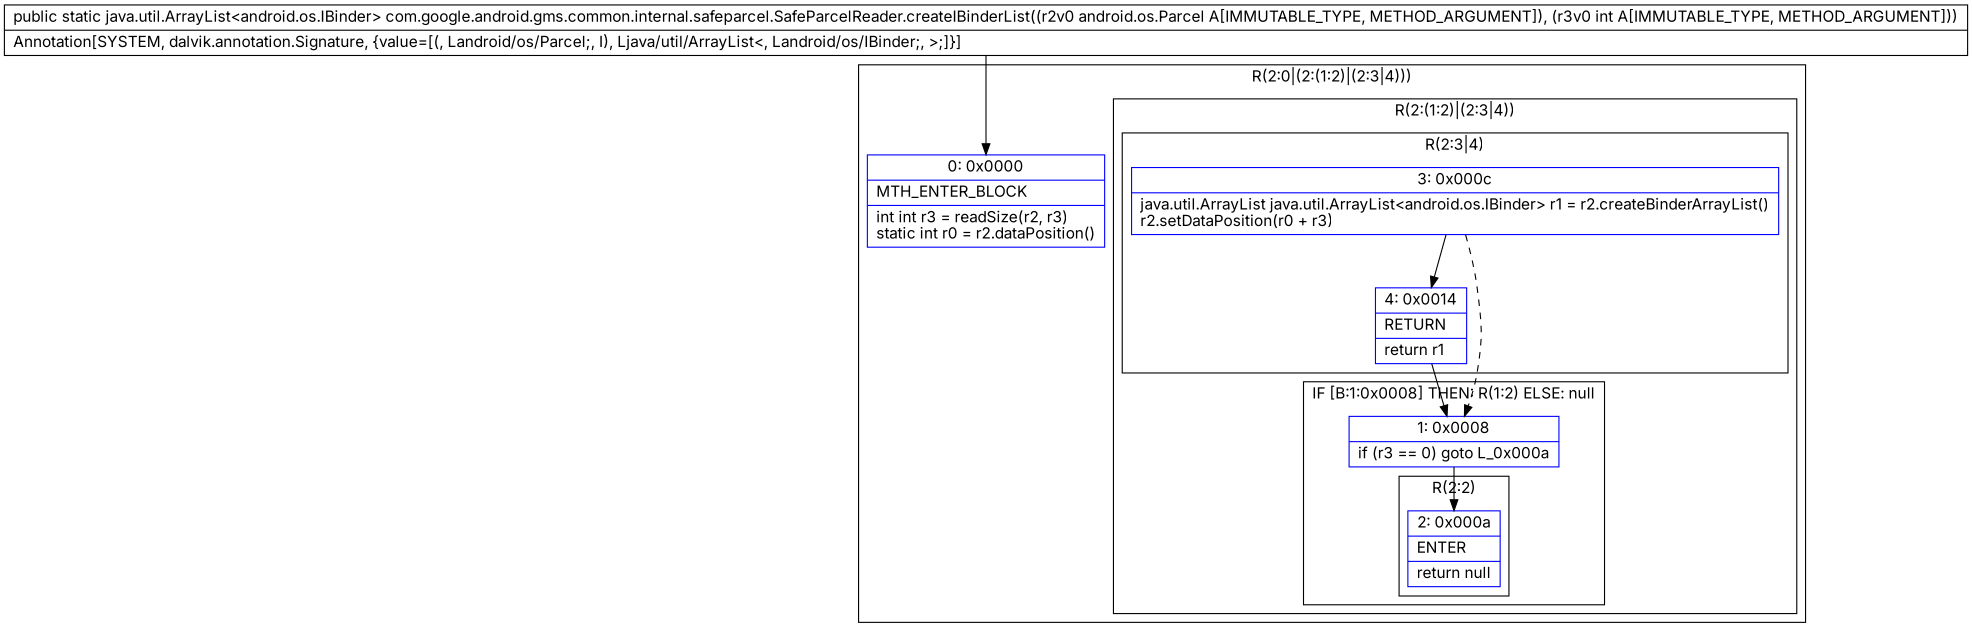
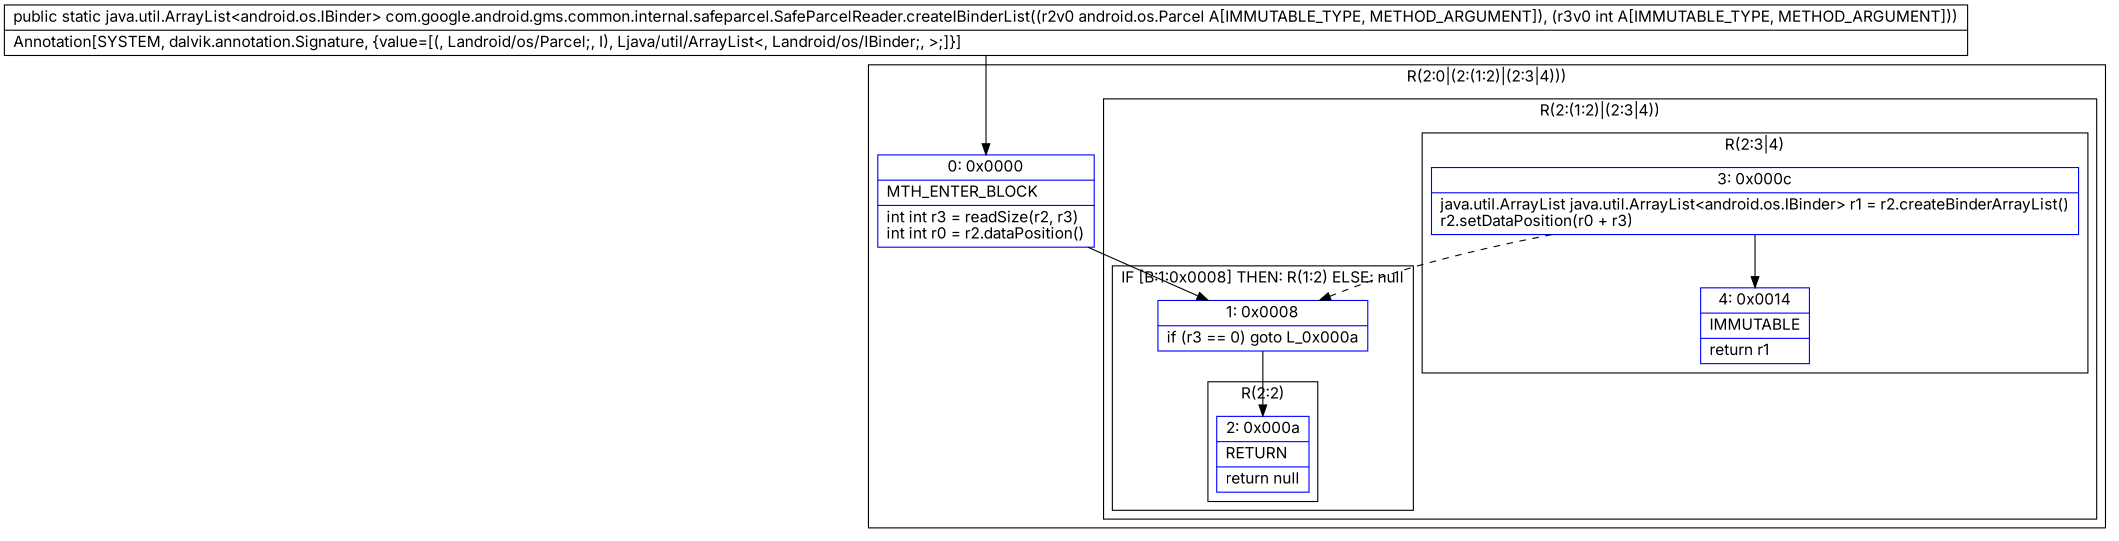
(986, 234) -> (986, 234)
(1416, 325) -> (1755, 325)
(1439, 389) -> (1146, 273)
(1442, 548) -> (1257, 454)
